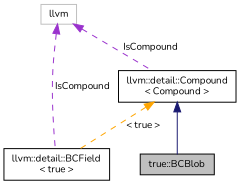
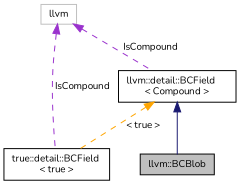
(177, 86) -> (177, 86)
(57, 164) -> (57, 164)
(177, 164) -> (177, 164)
